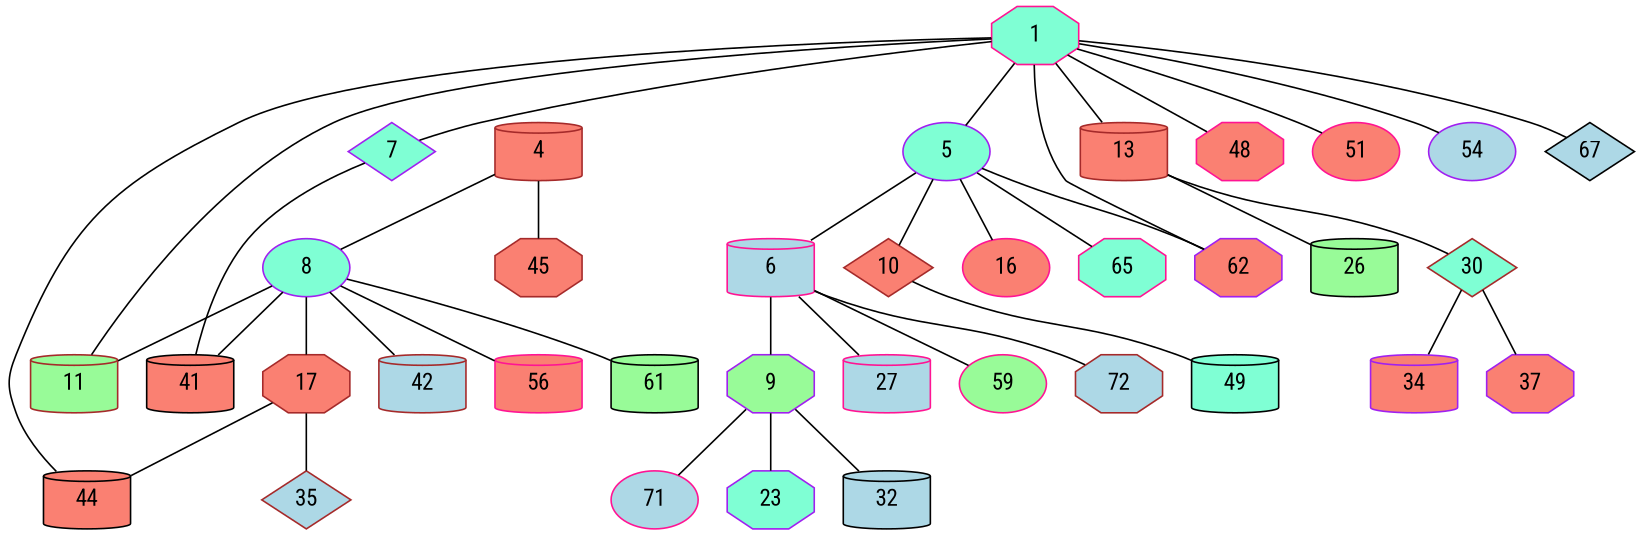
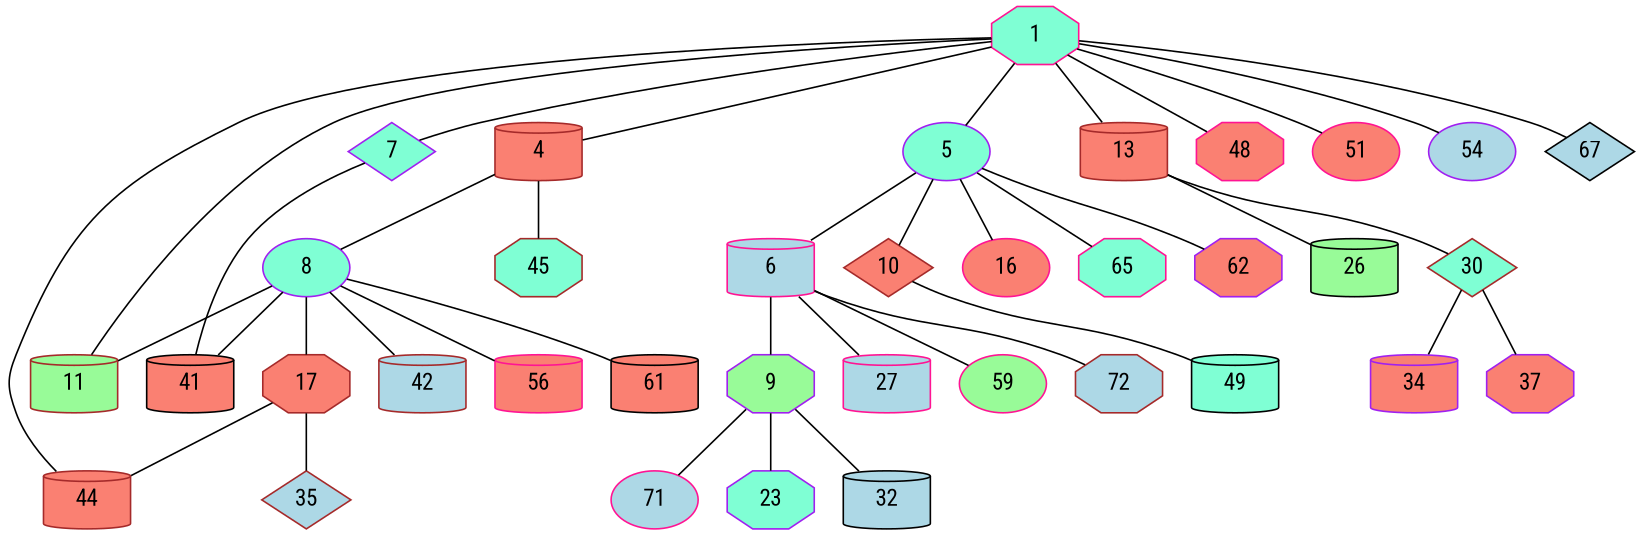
(1080, 188) -> (787, 93)
(539, 268) -> (539, 268)
(655, 384) -> (655, 384)
(87, 500) -> (87, 500)
